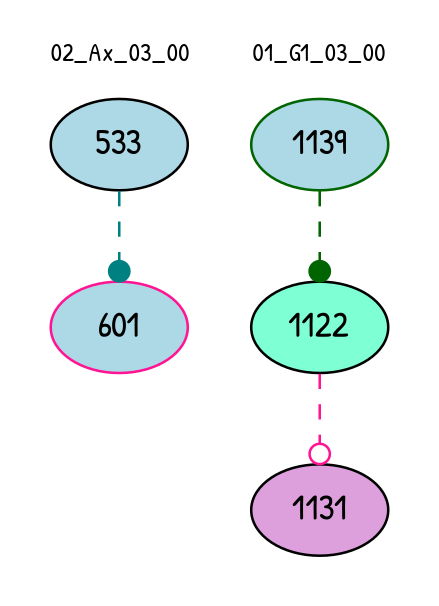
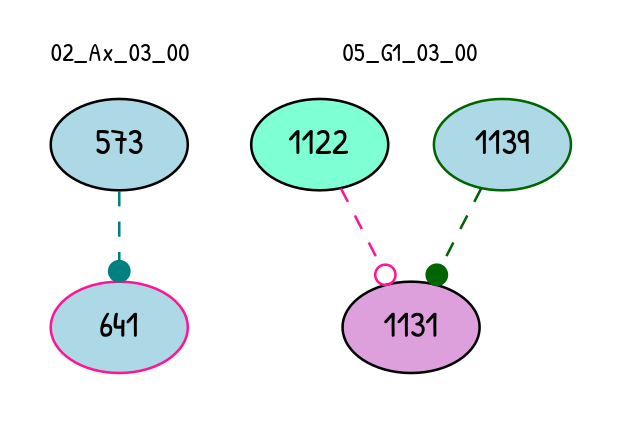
(320, 55) -> (411, 55)
(119, 145) -> (119, 145)
(320, 226) -> (461, 227)
(119, 327) -> (119, 327)
